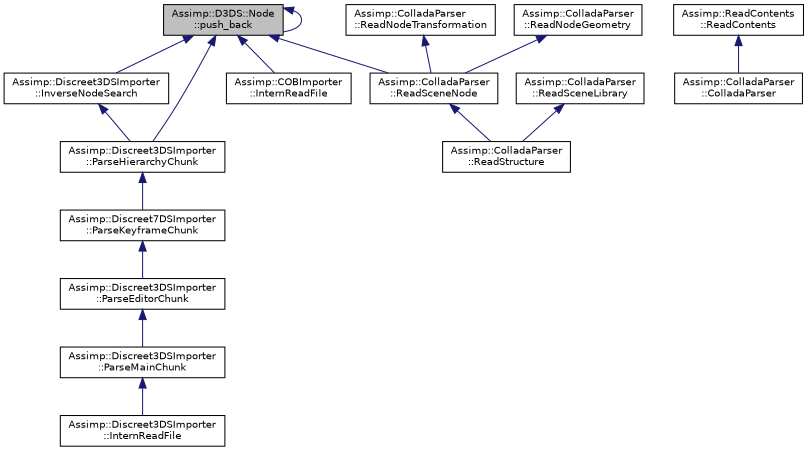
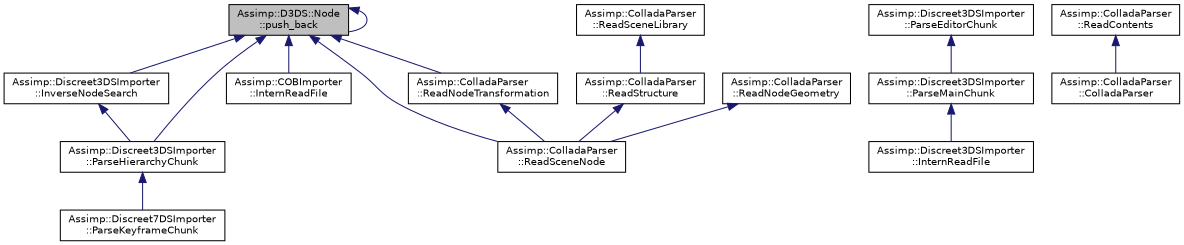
(739, 20) -> (1116, 20)
none -> (391, 56)
(474, 126) -> (597, 126)
(143, 265) -> none
